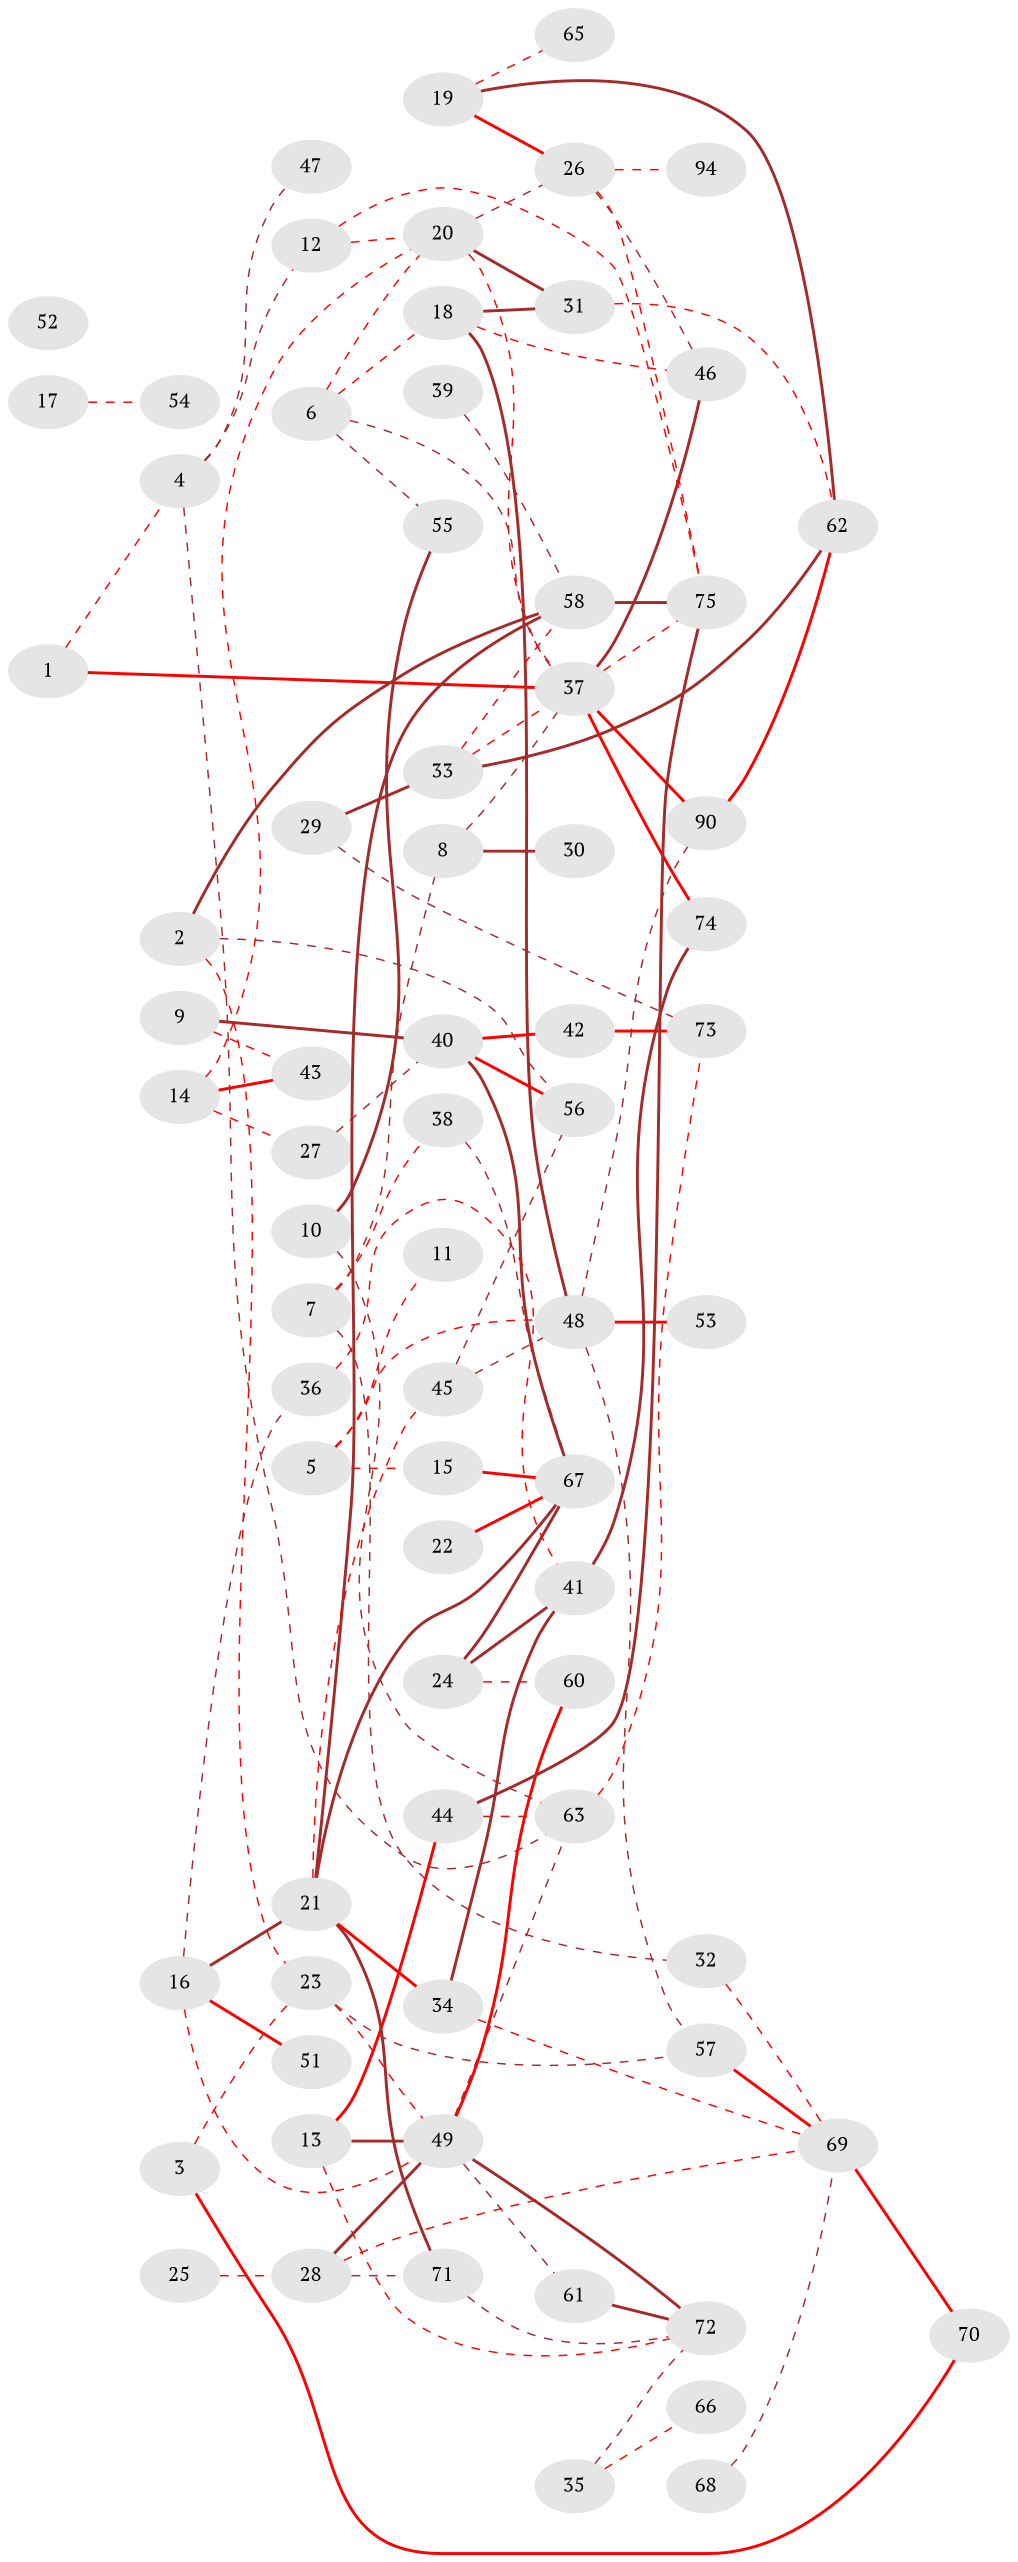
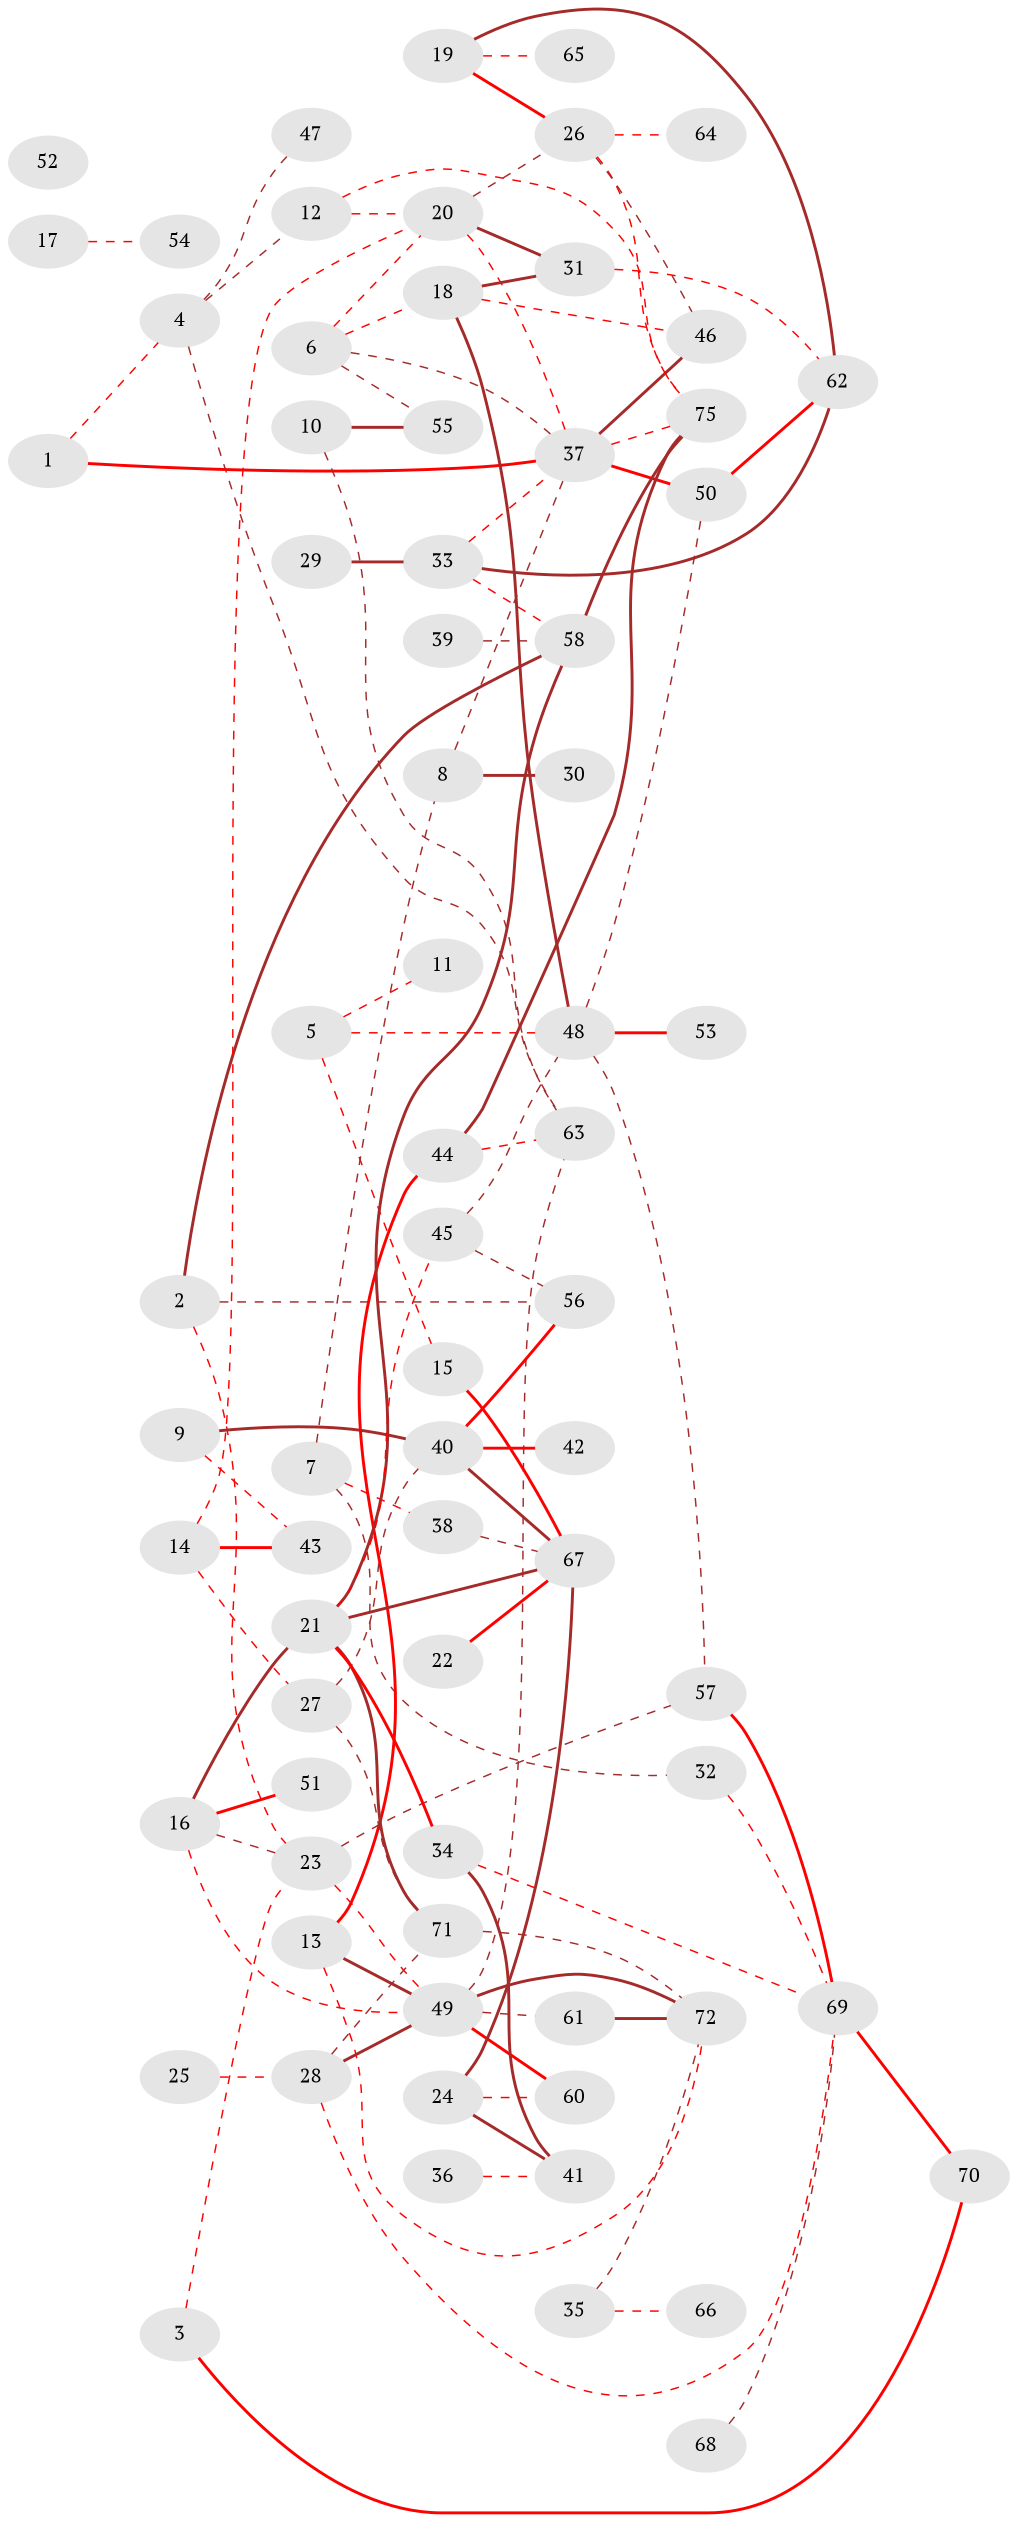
(706, 170) -> (706, 135)
(706, 823) -> (706, 495)
(706, 924) -> none
(706, 1031) -> none
(215, 1678) -> (246, 1844)
none -> (367, 1779)
